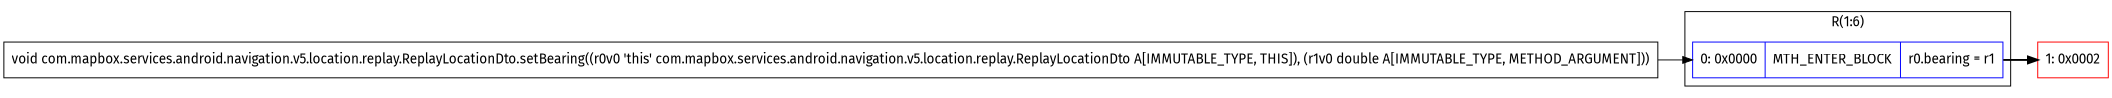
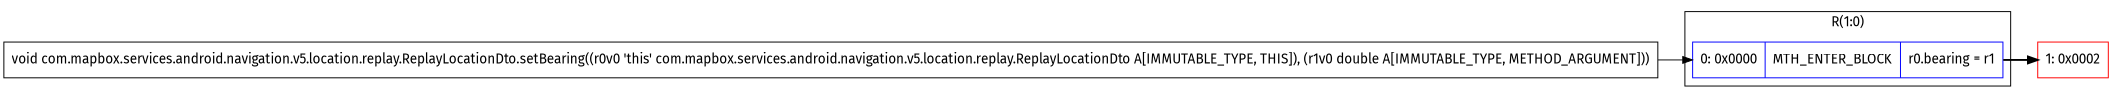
(1848, 23) -> (1848, 23)
